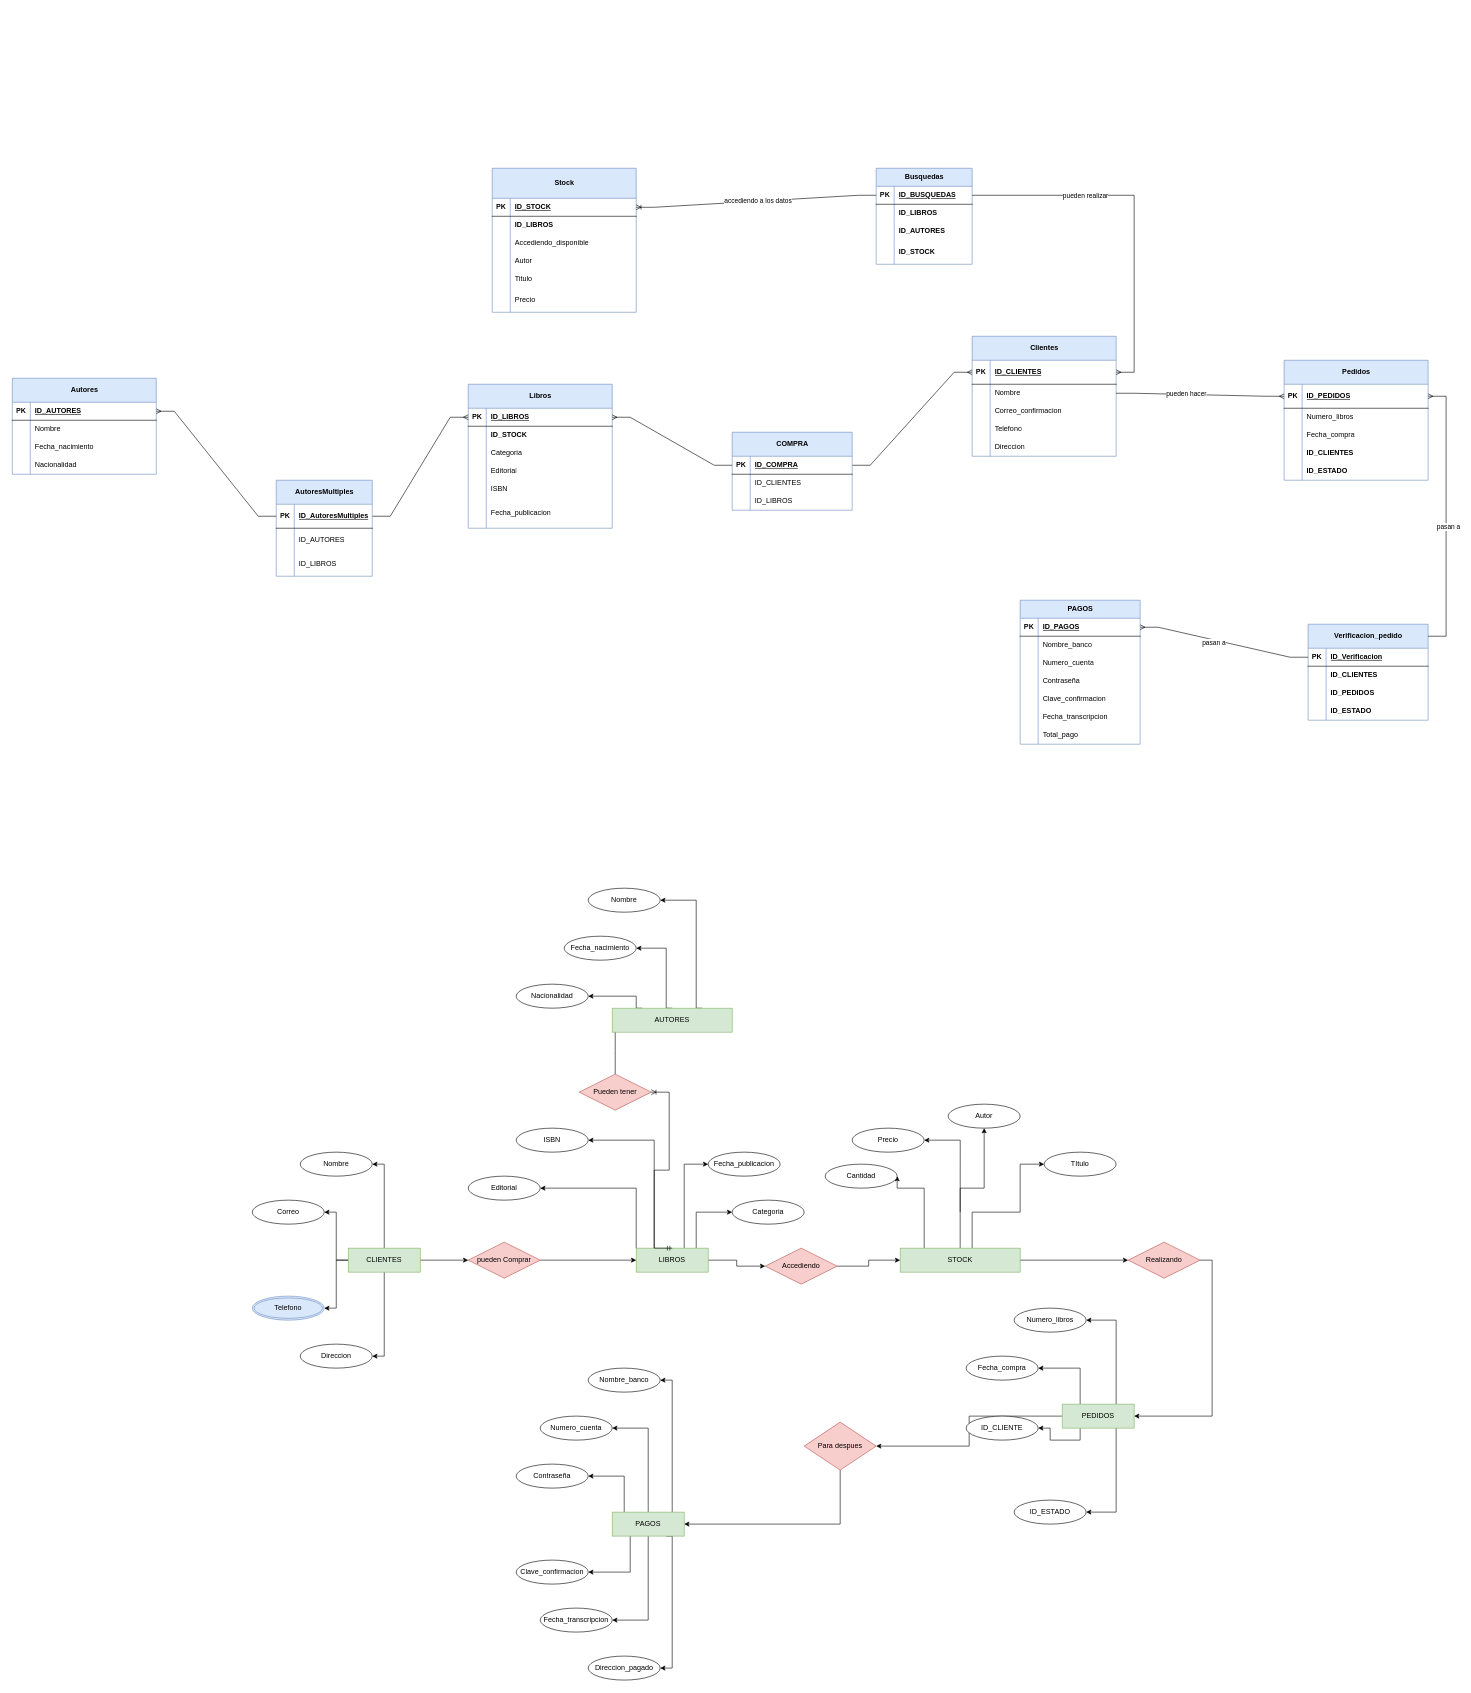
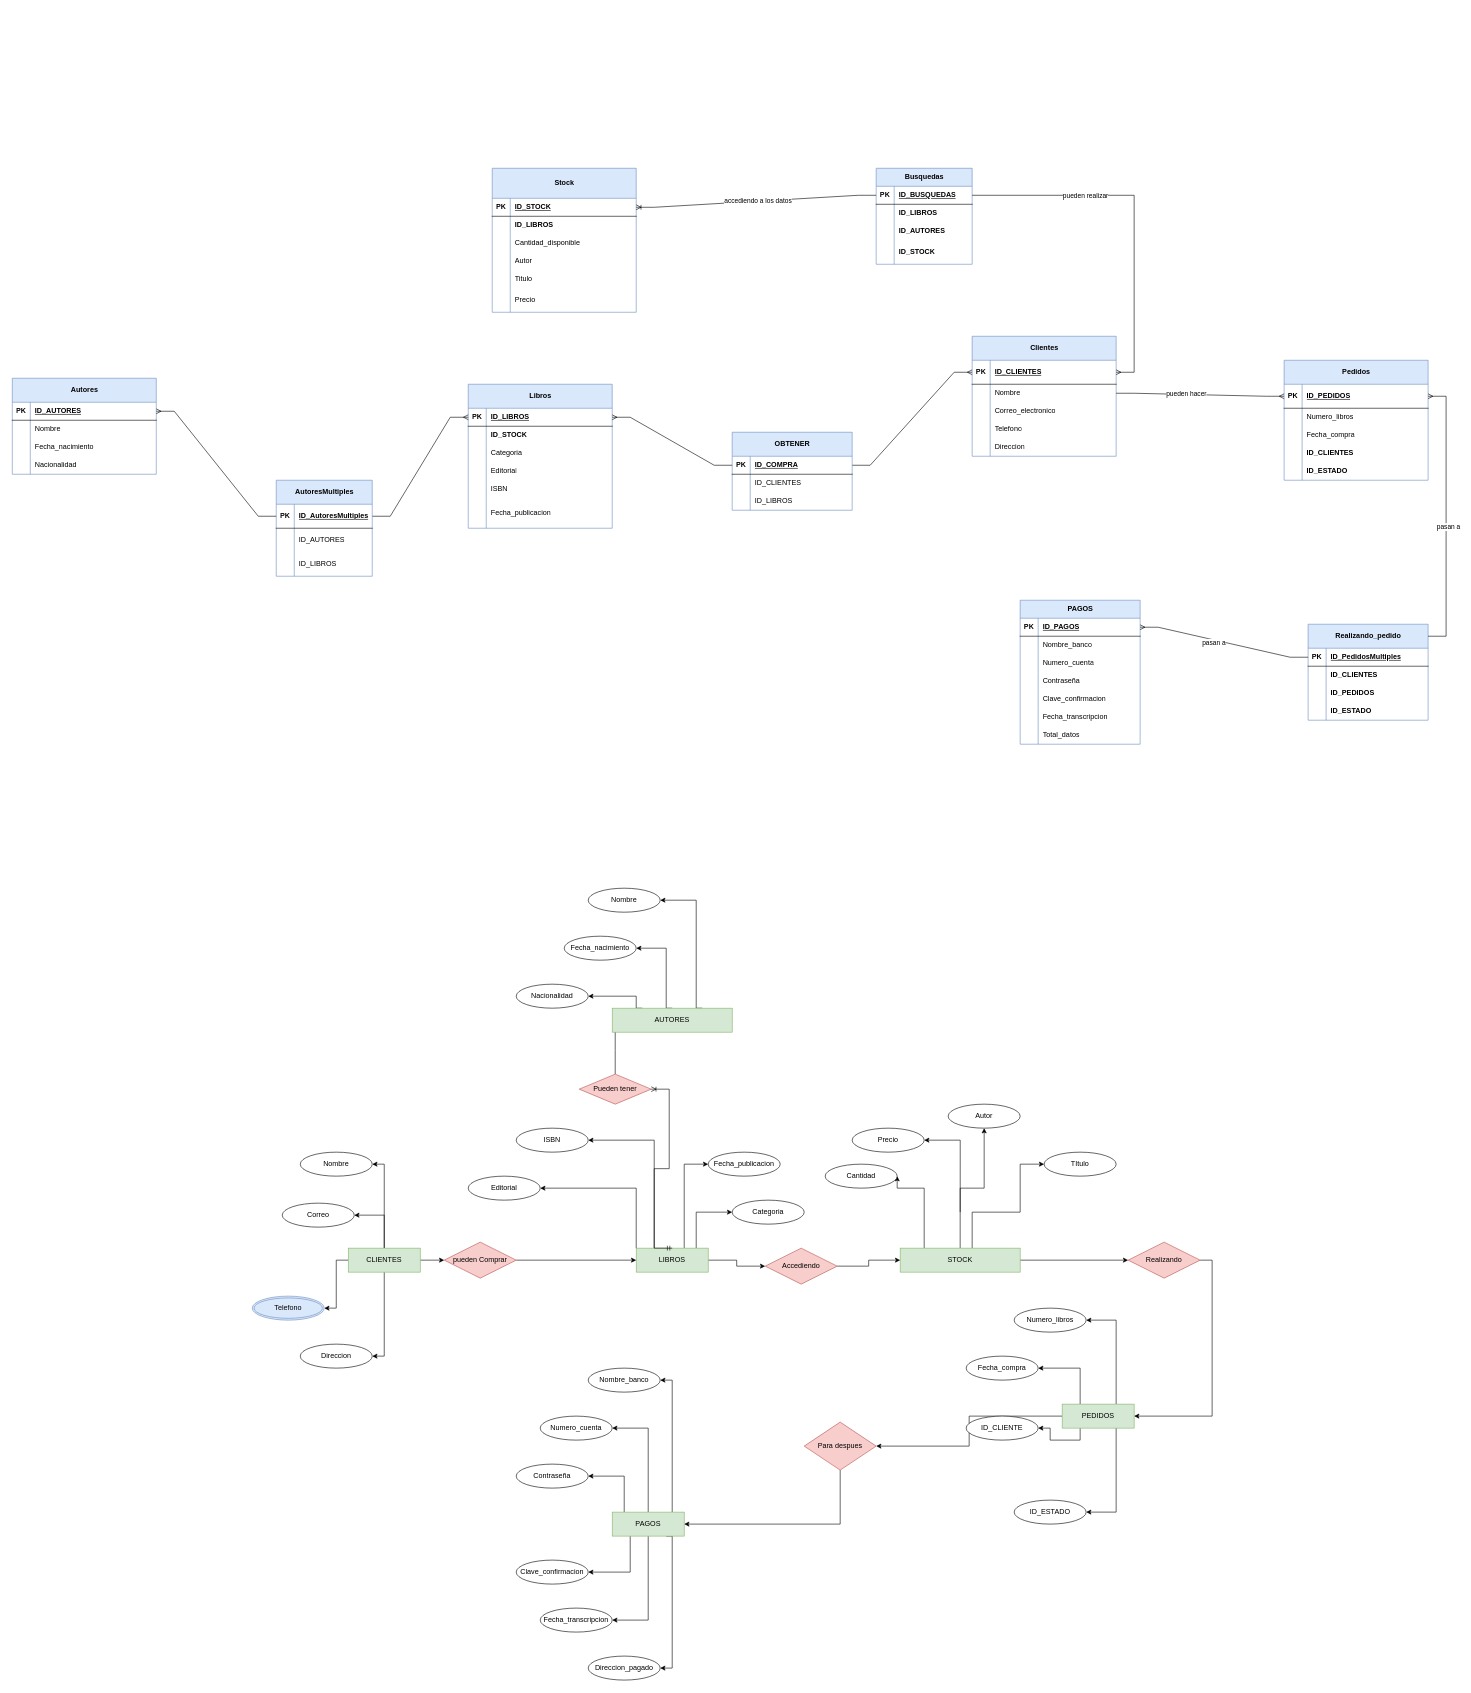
(554, 243) -> (550, 243)
(1032, 411) -> (1030, 411)
(793, 444) -> (793, 444)
(1369, 636) -> (1369, 636)
(1359, 657) -> (1366, 657)
(1062, 735) -> (1064, 735)
(615, 1092) -> (615, 1089)
(288, 1212) -> (318, 1215)
(504, 1260) -> (480, 1260)
